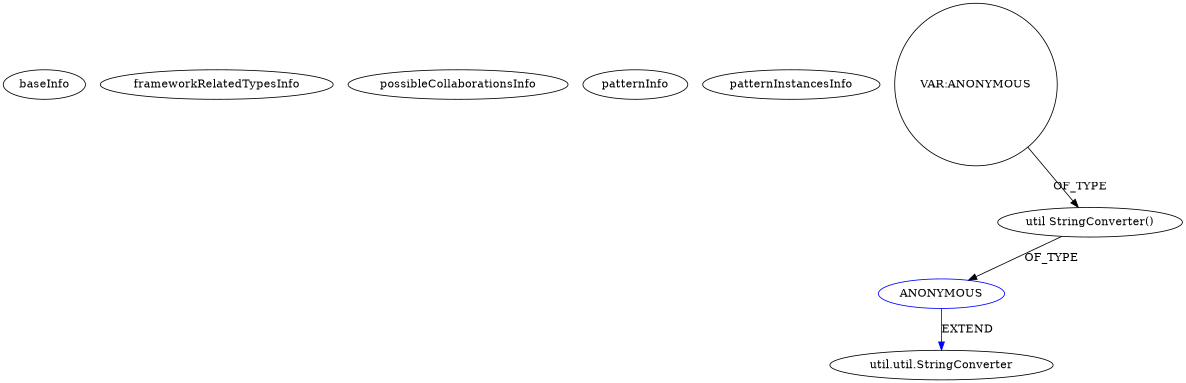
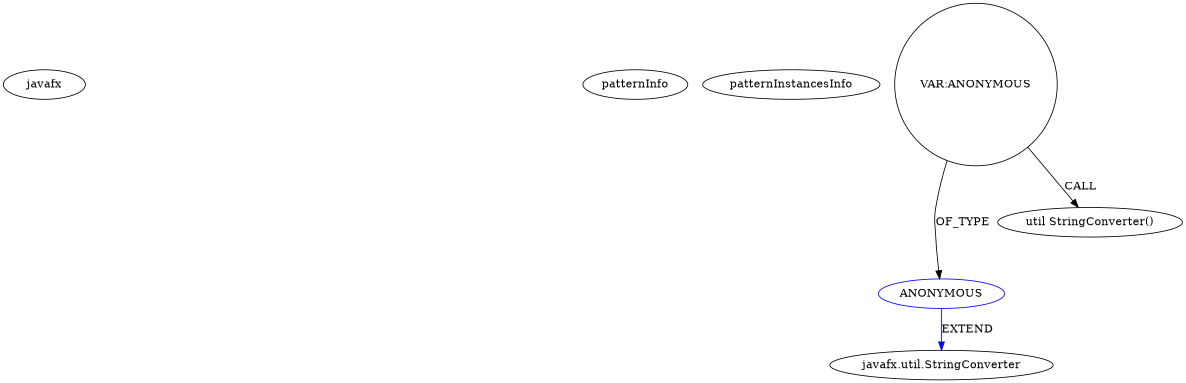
(44, 85) -> (44, 85)
(217, 85) -> none
(458, 85) -> none
(1081, 187) -> (1081, 187)
(1019, 256) -> (935, 215)
(941, 365) -> (941, 365)
